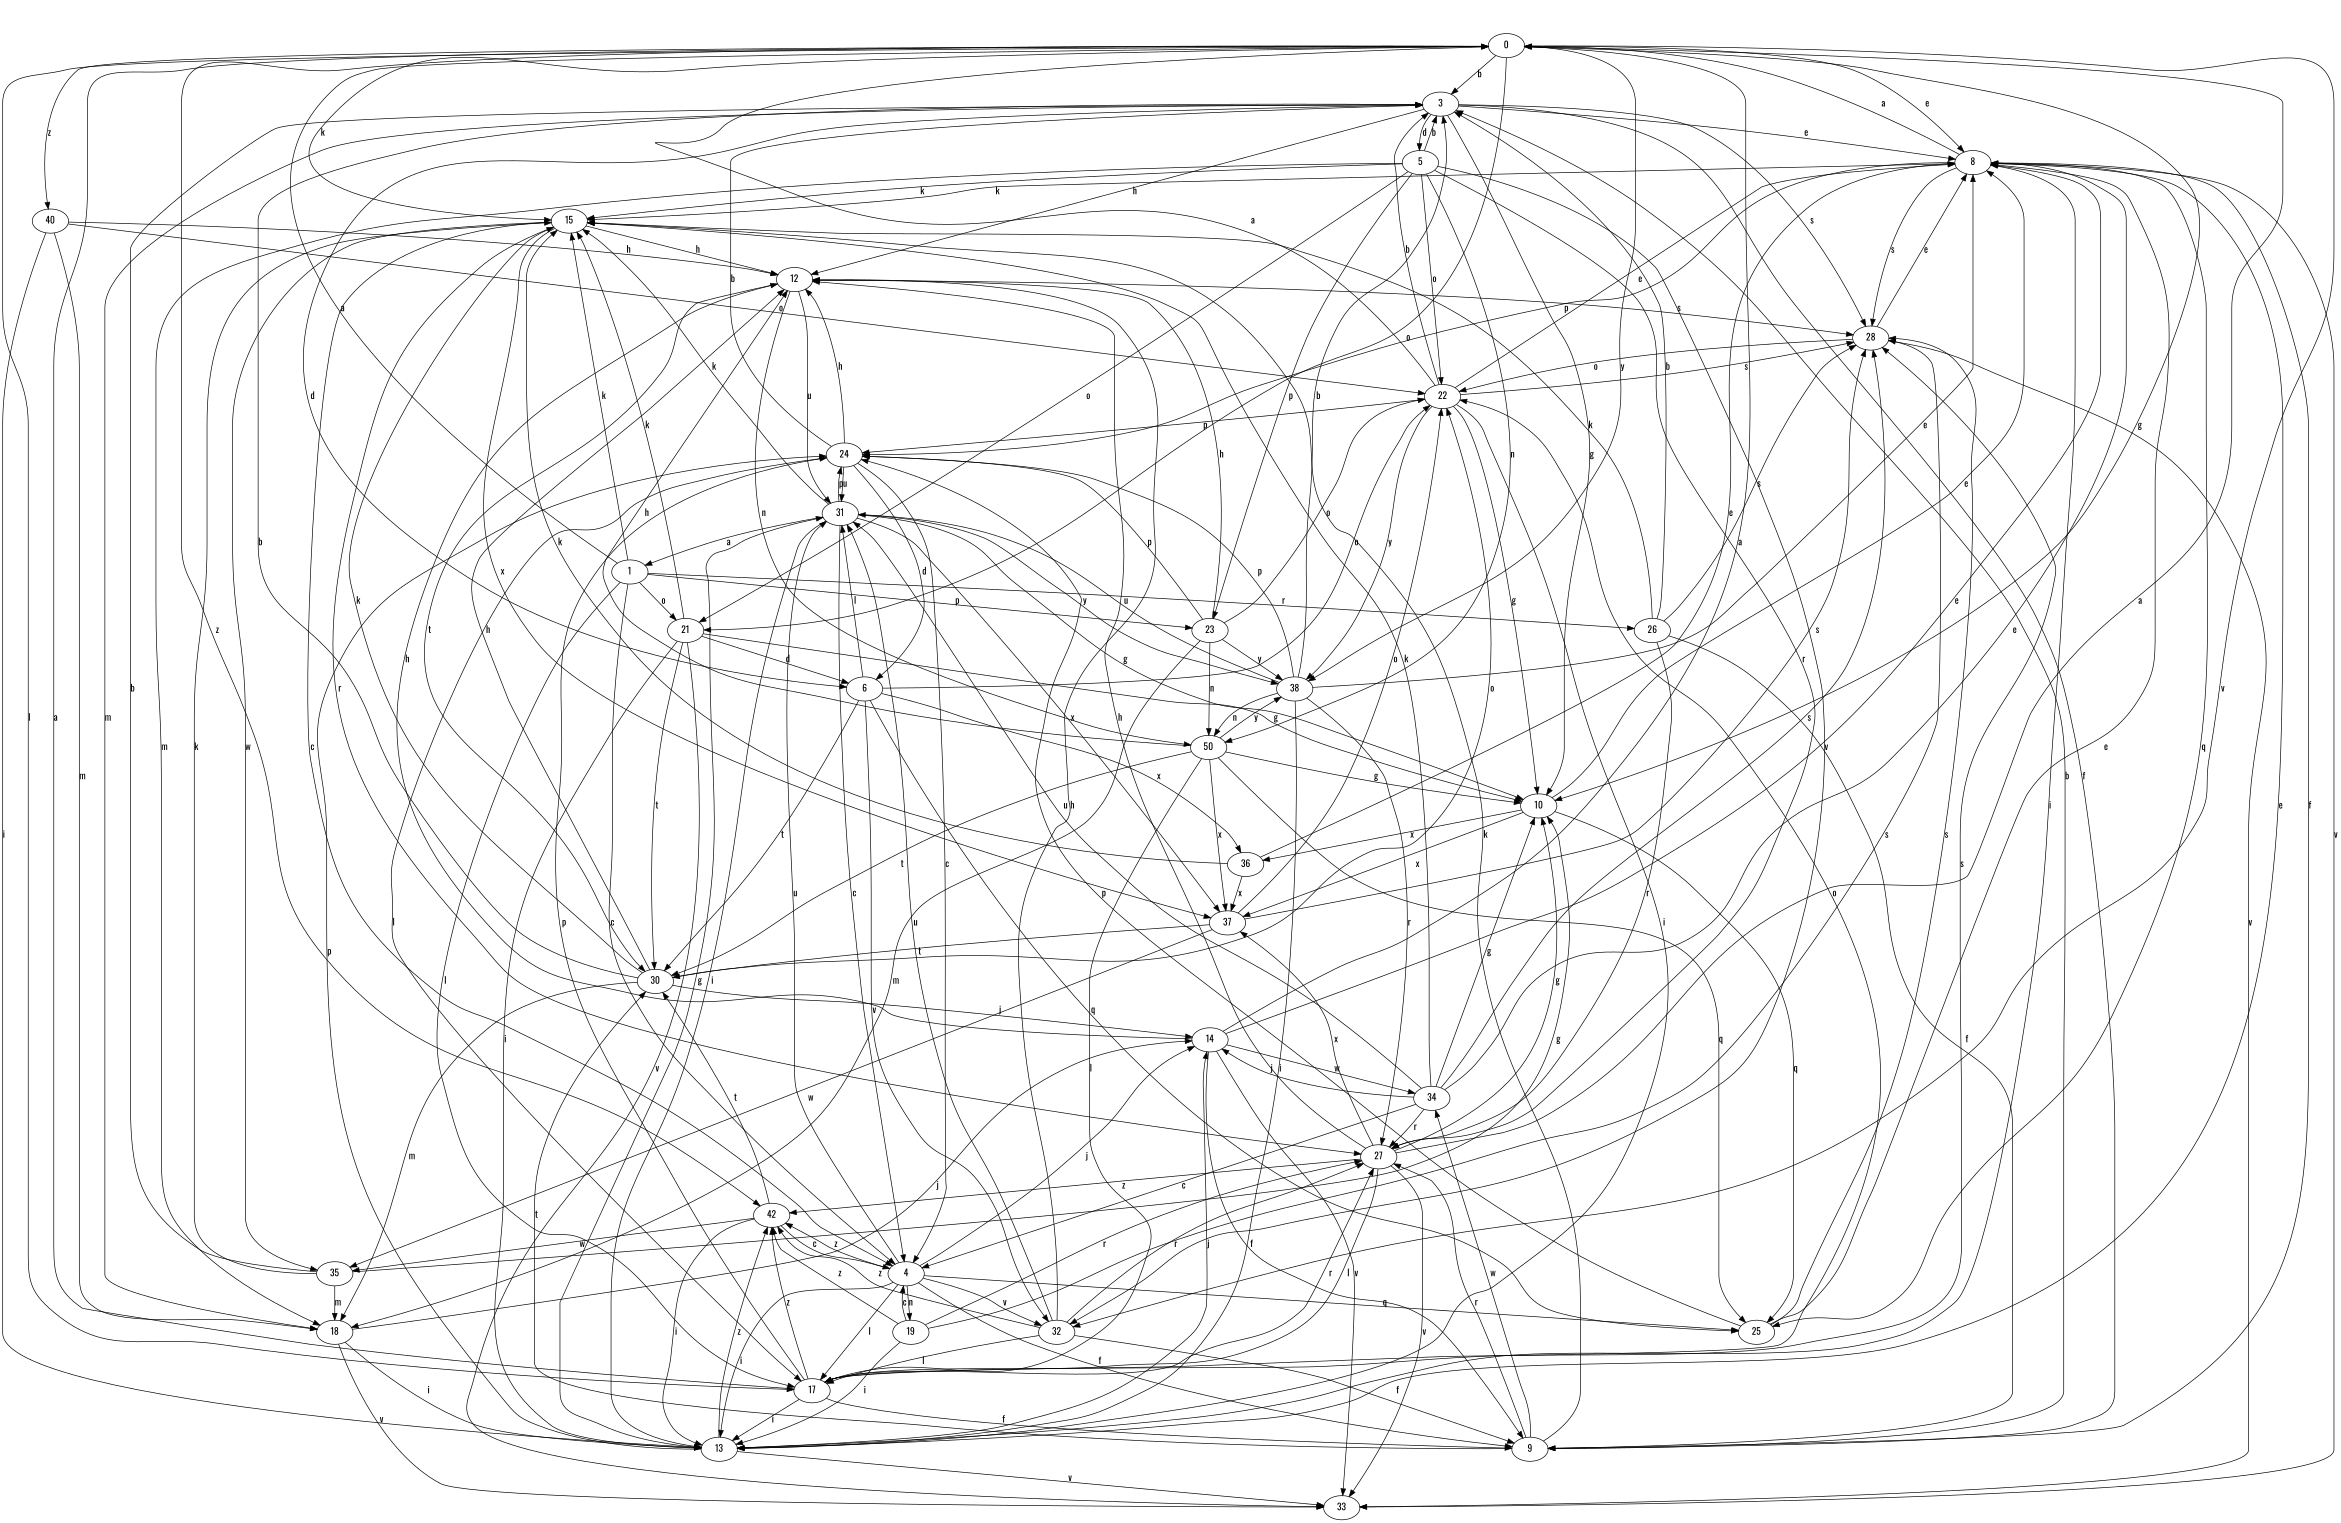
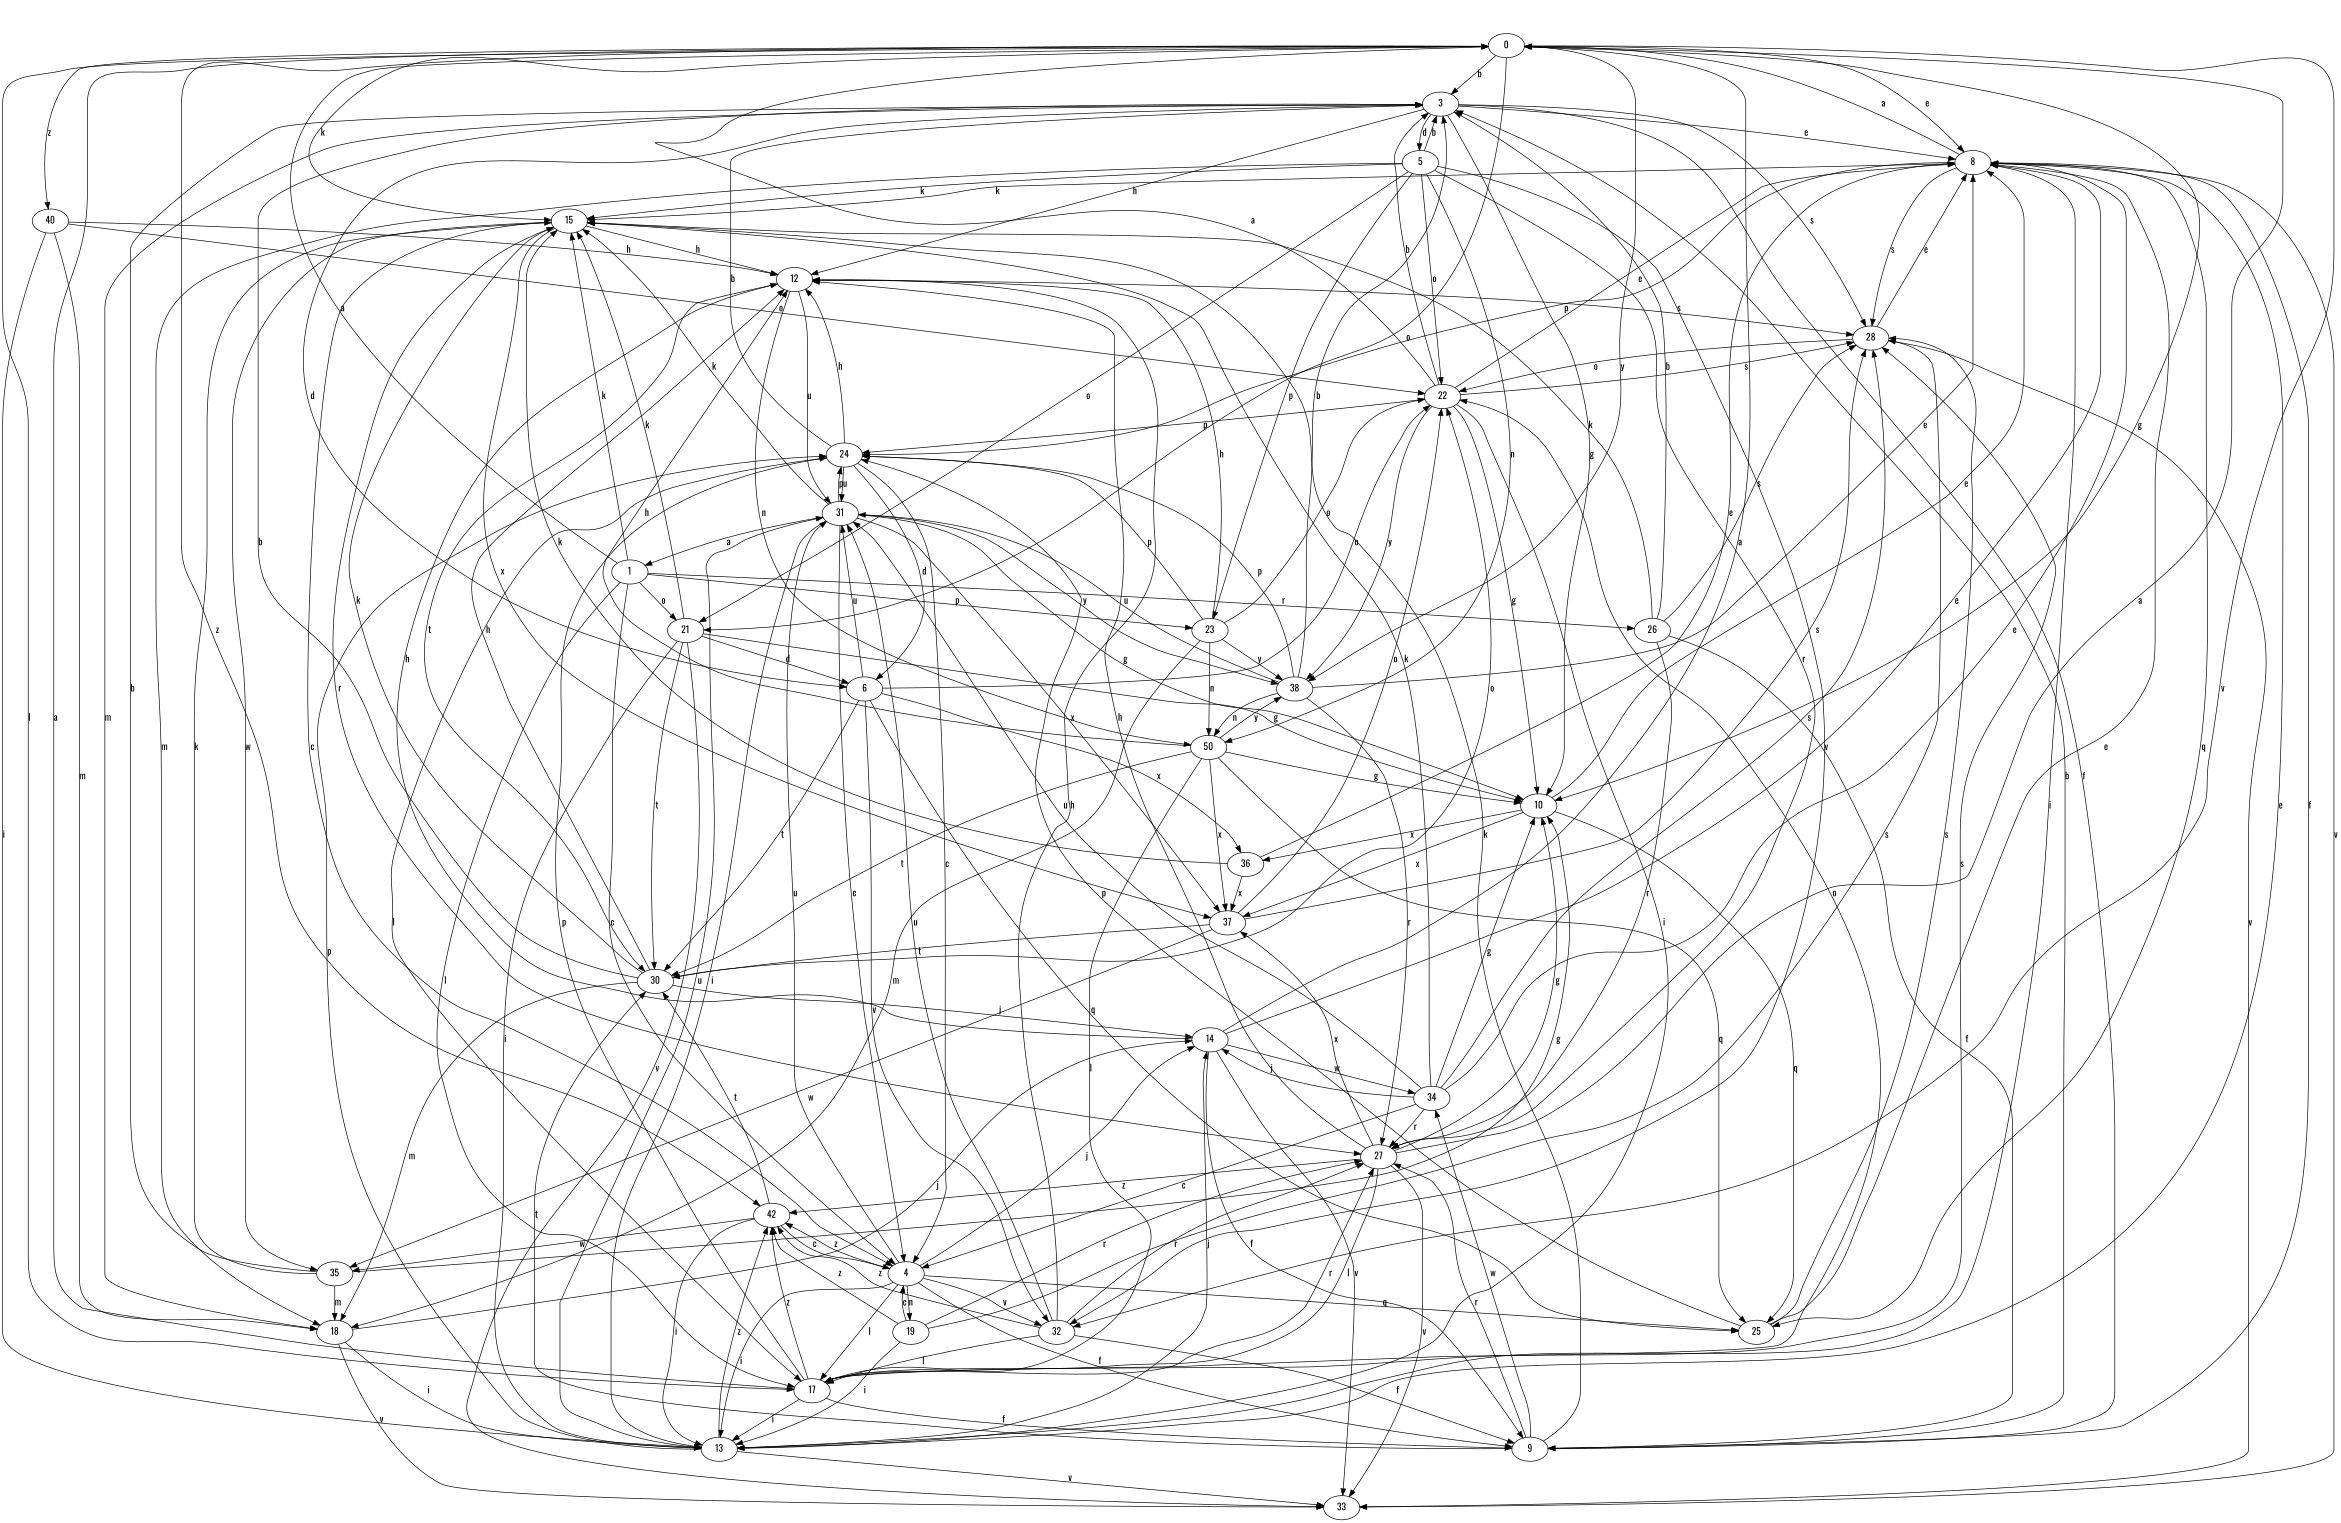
(855, 601) -> (855, 601)
(700, 981) -> (700, 981)
(1242, 1267) -> none
